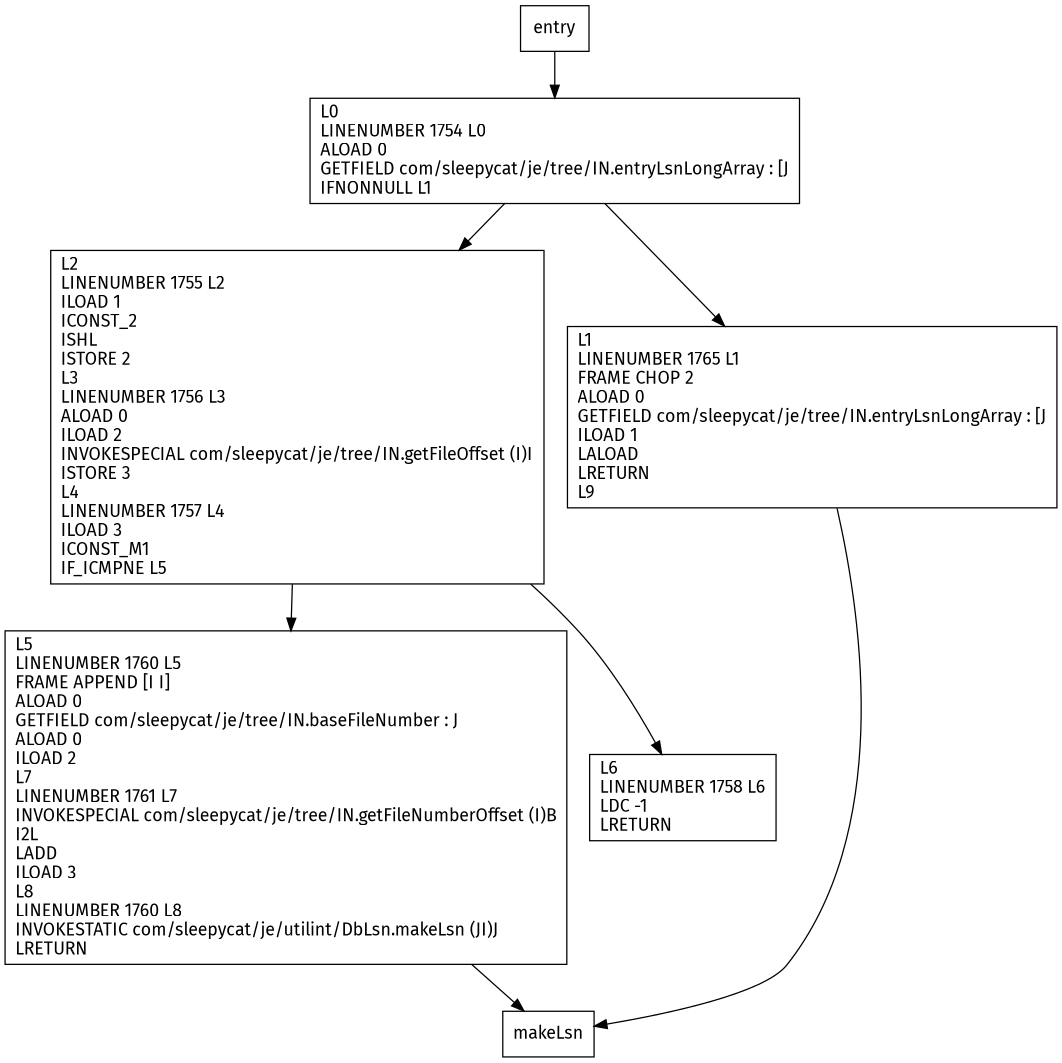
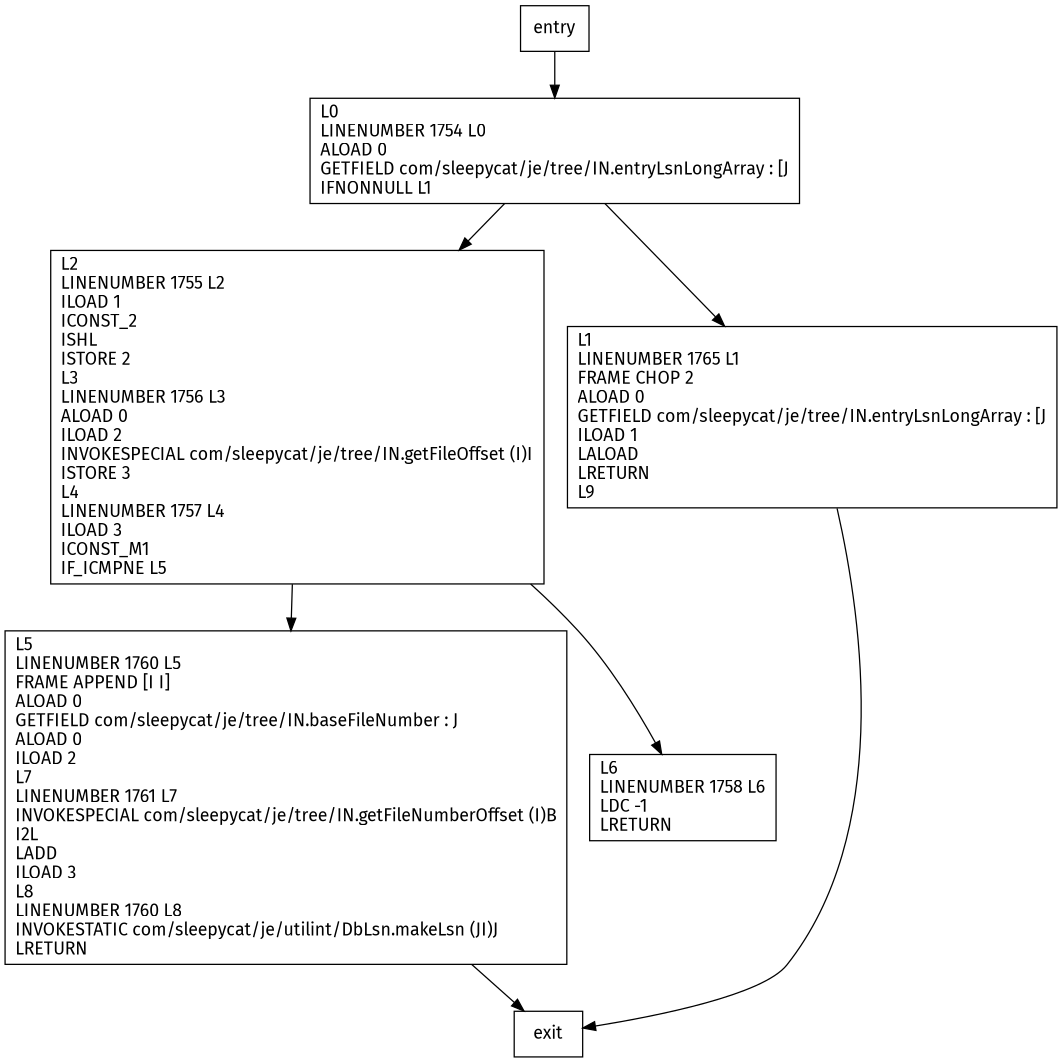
(548, 1034) -> (548, 1034)
